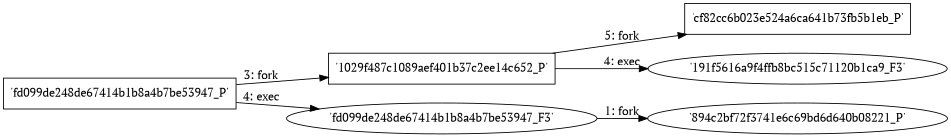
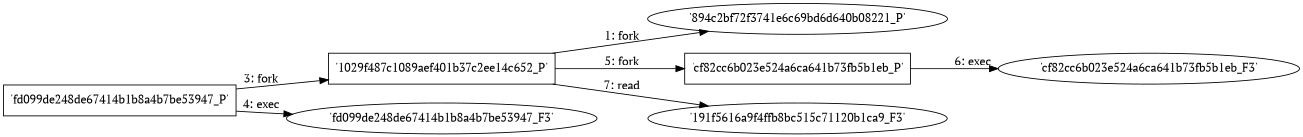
(622, 62) -> (622, 86)
none -> (1149, 69)
(618, 118) -> (626, 43)
